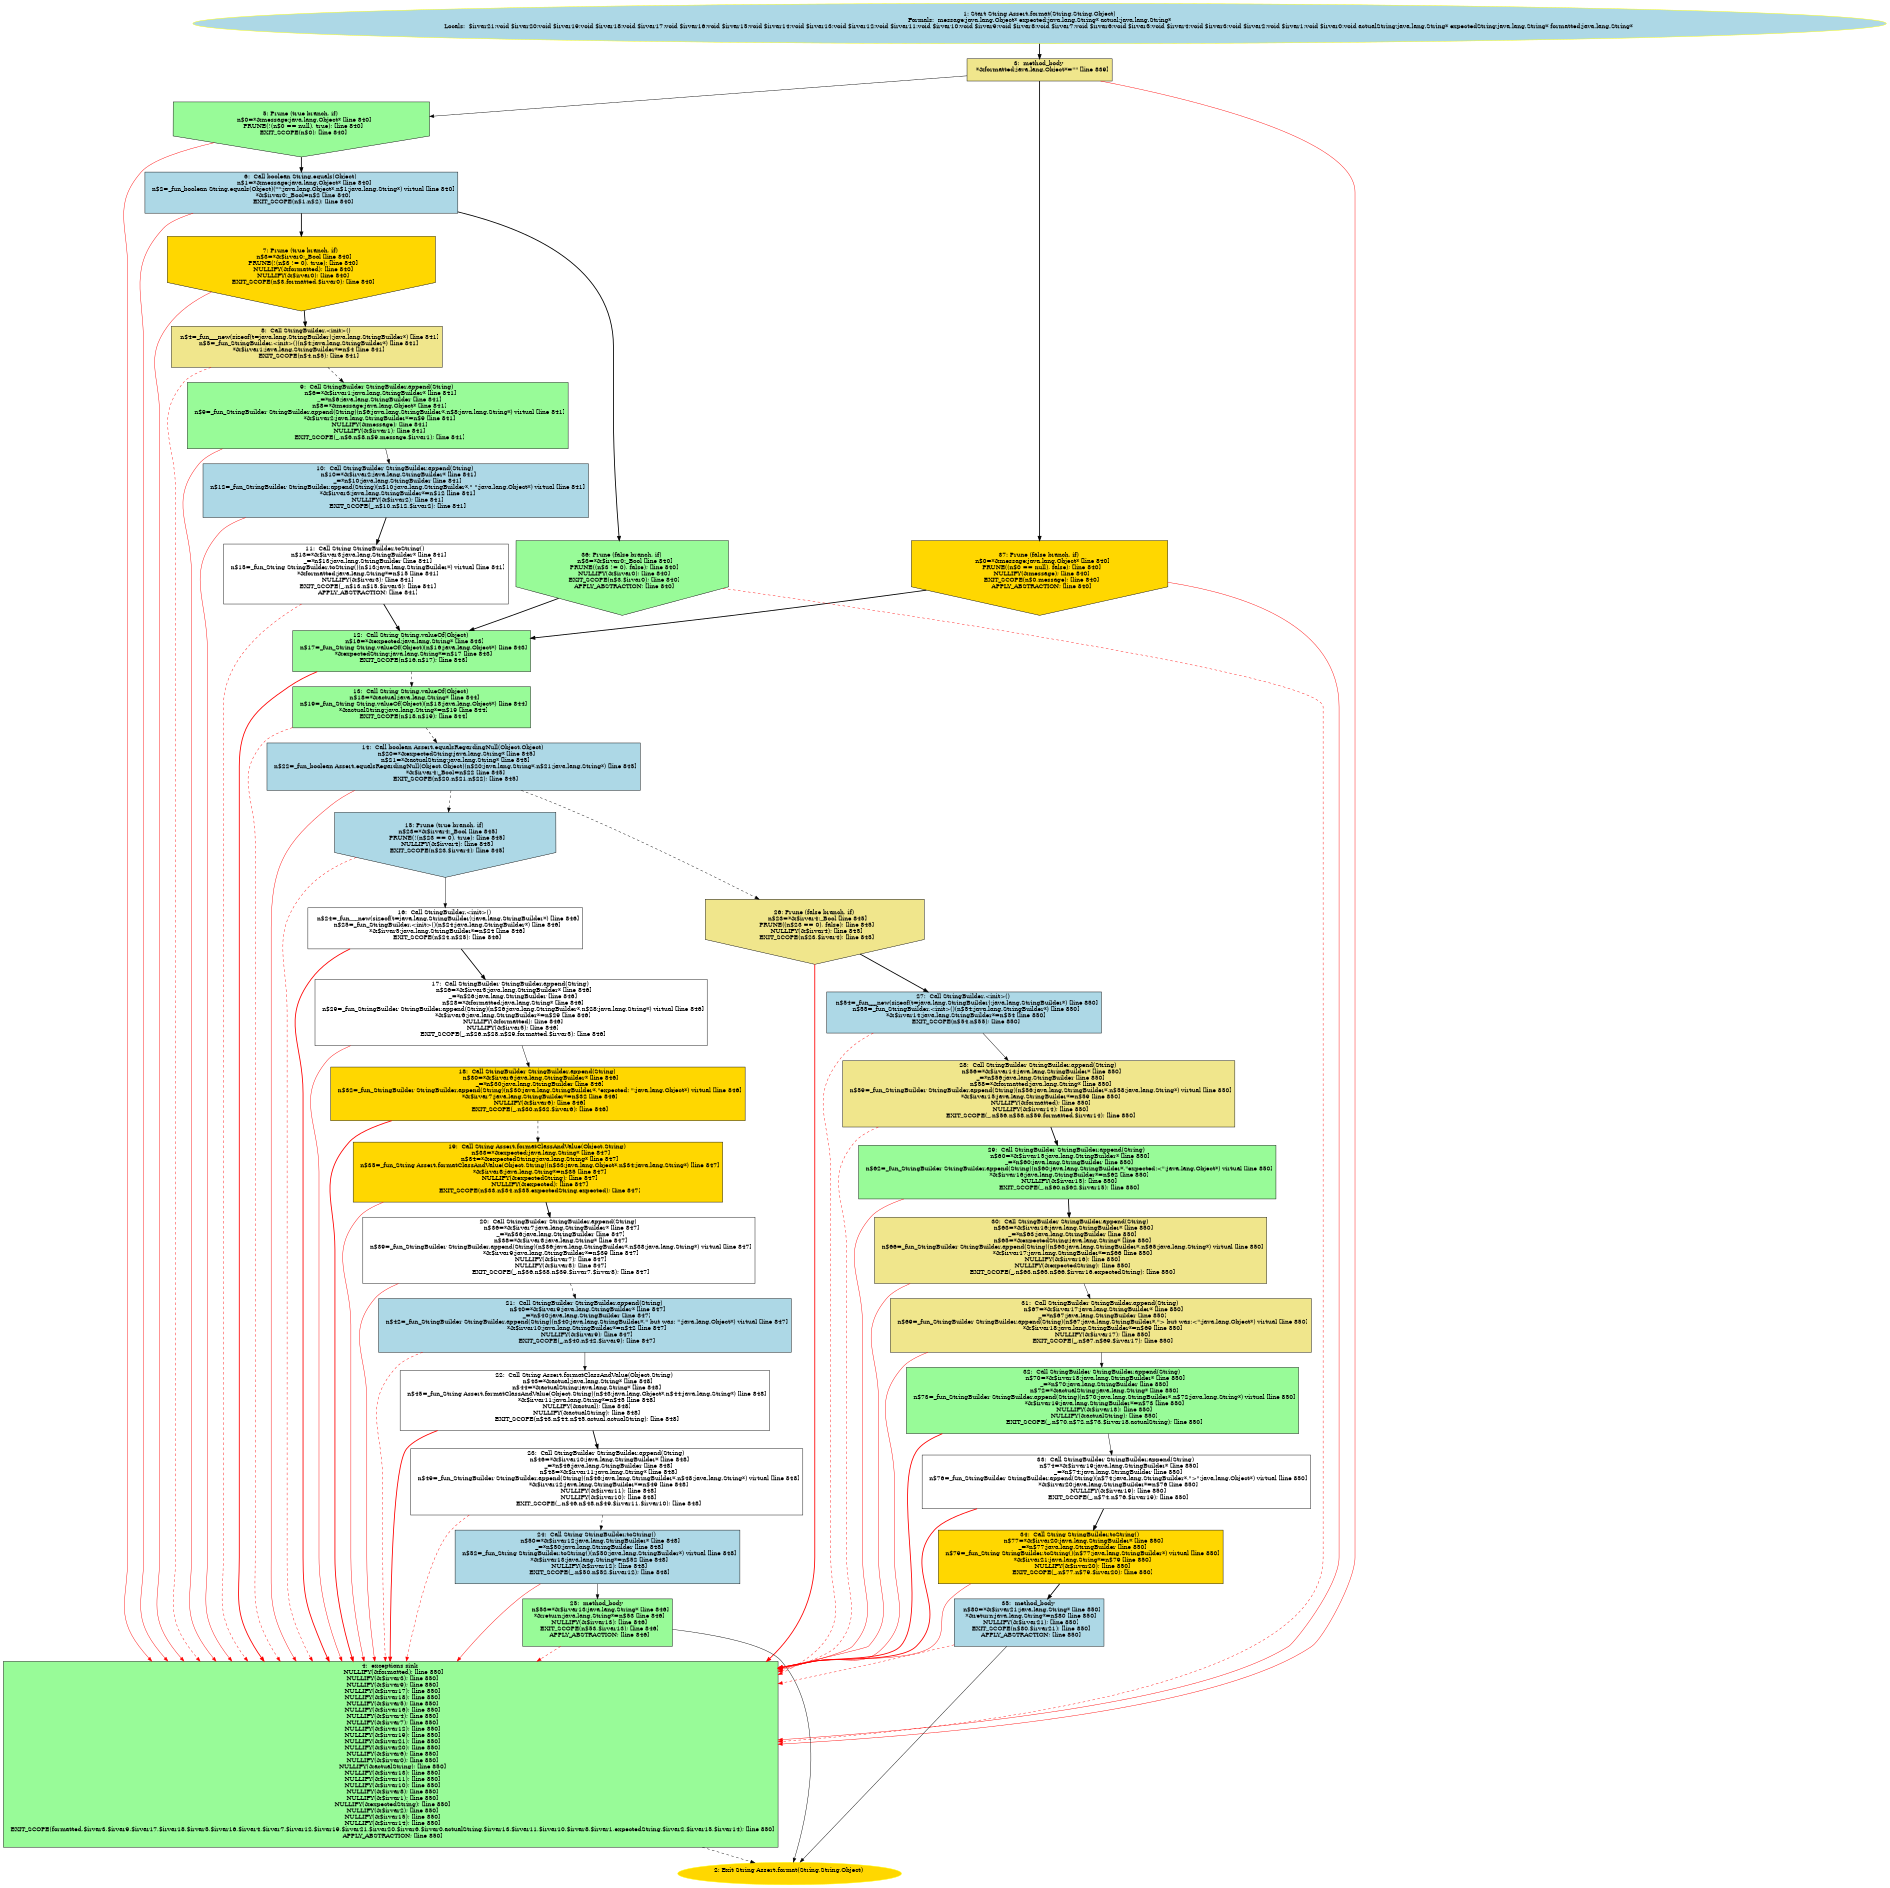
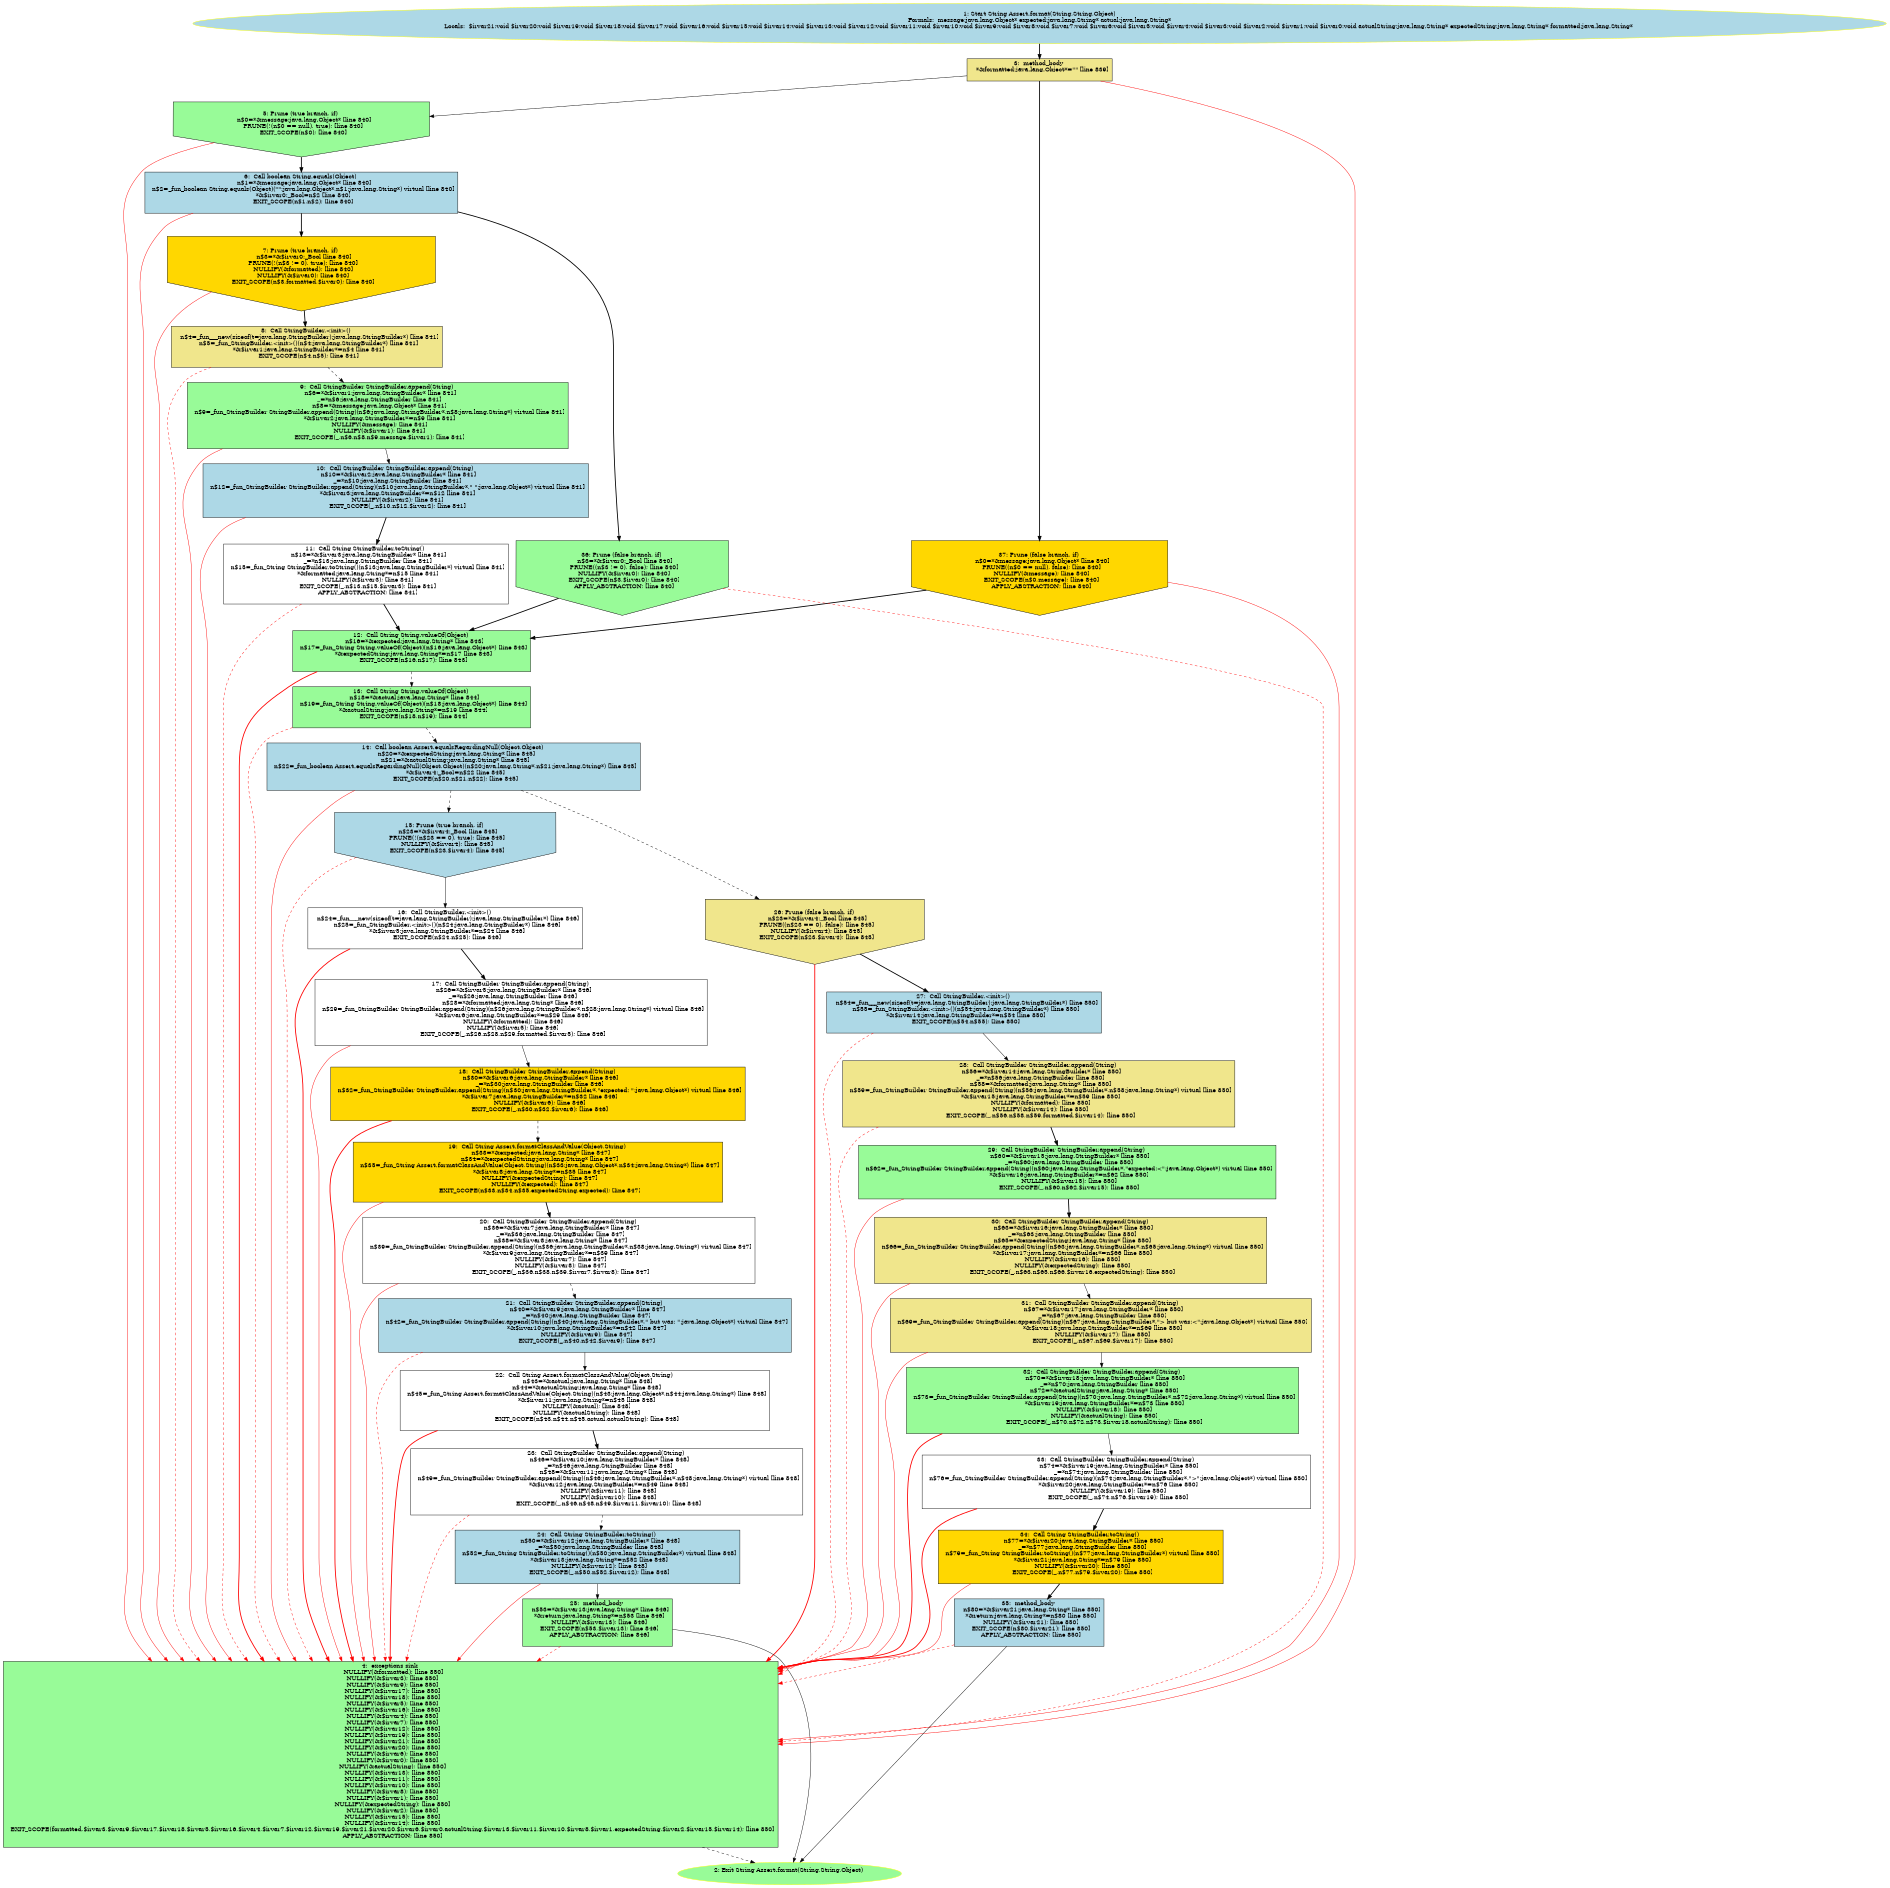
(790, 1874) -> (790, 1874)
